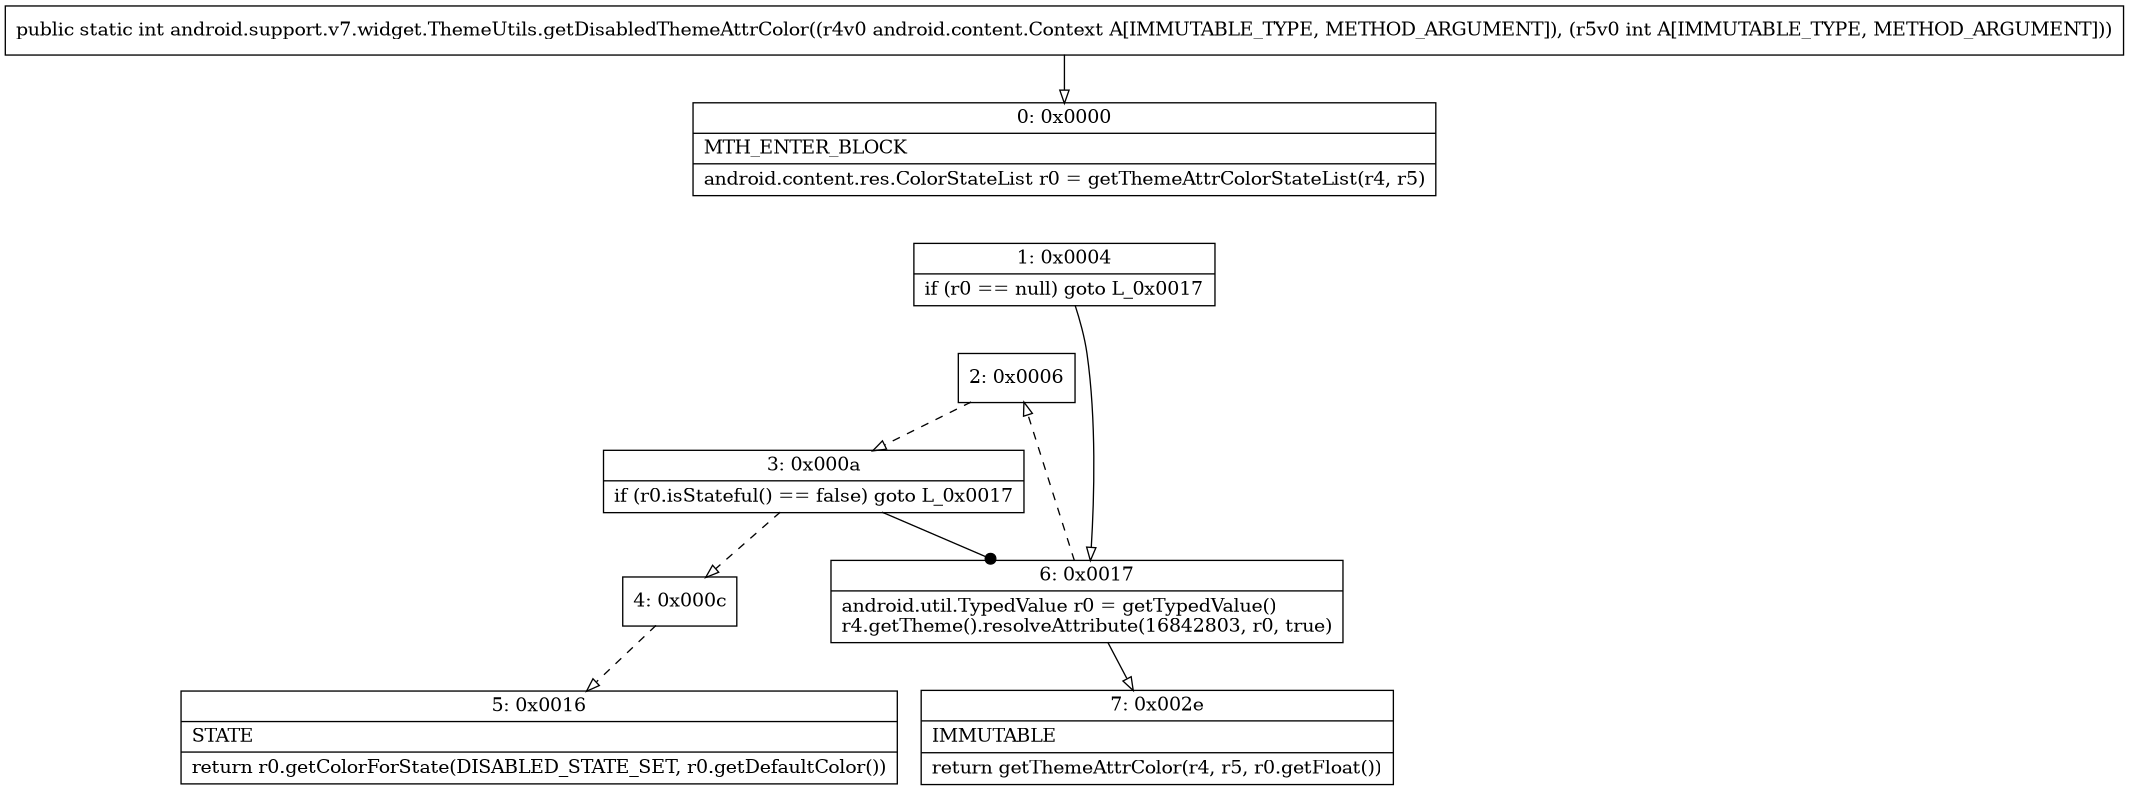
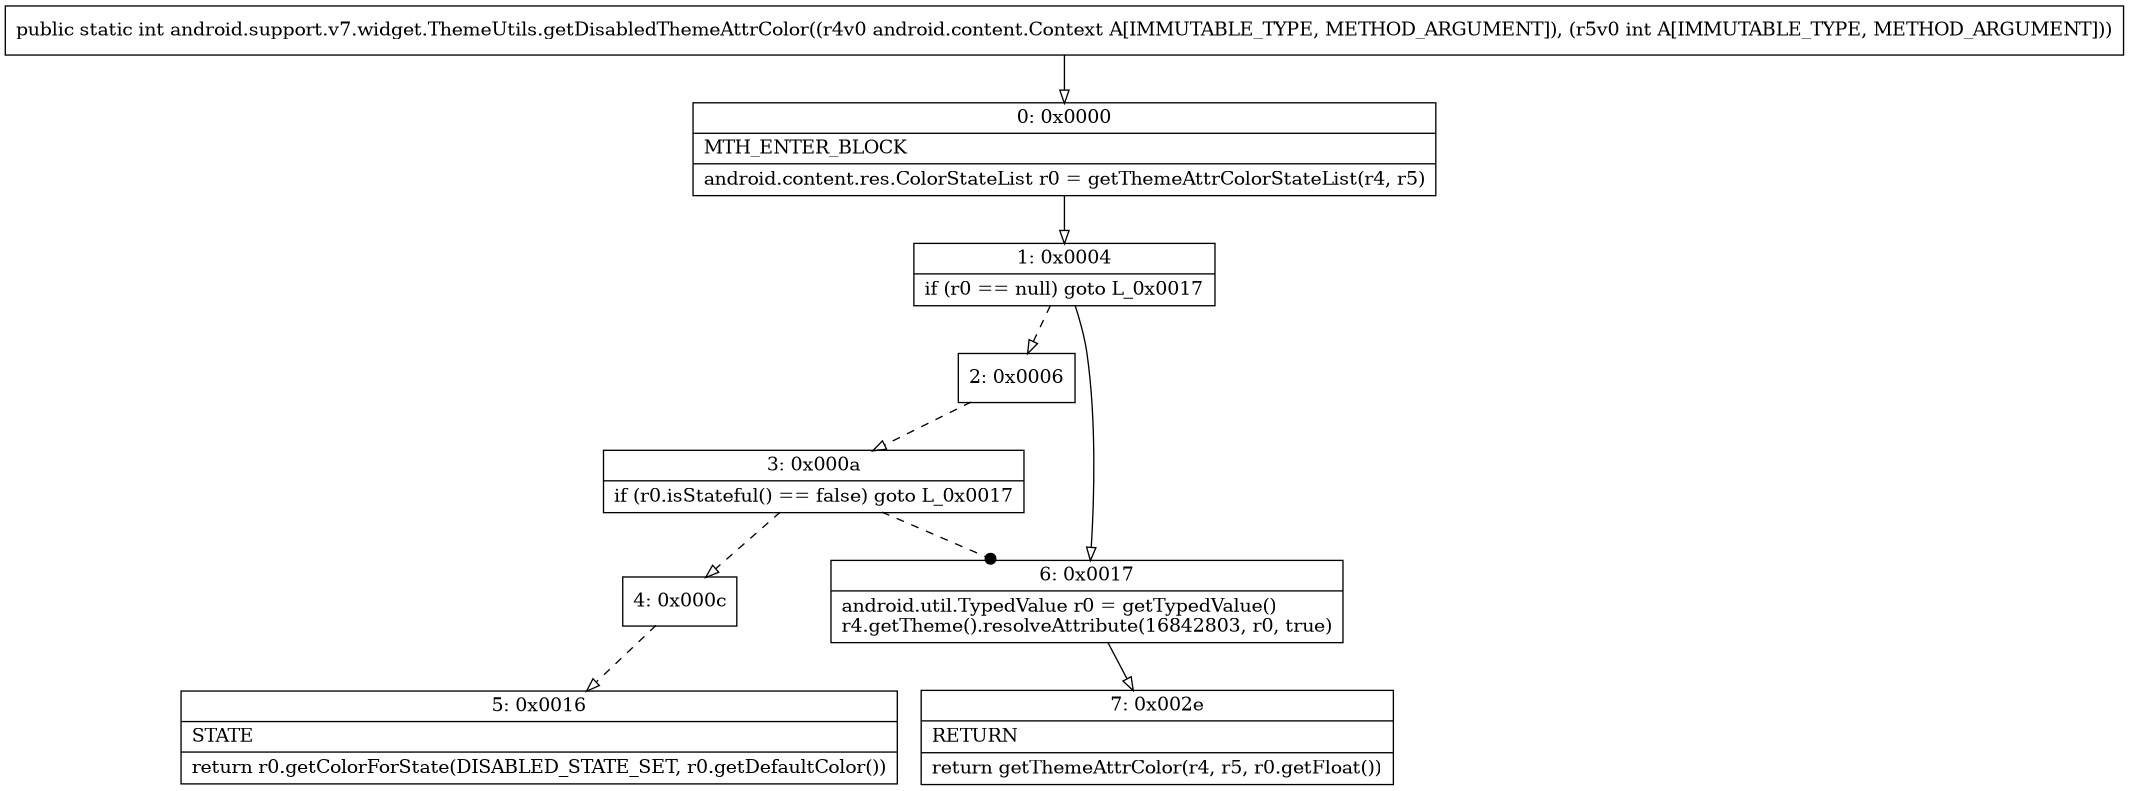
none -> (1064, 213)
(1051, 488) -> (1042, 324)
(934, 534) -> (934, 534)
(994, 736) -> (975, 736)
